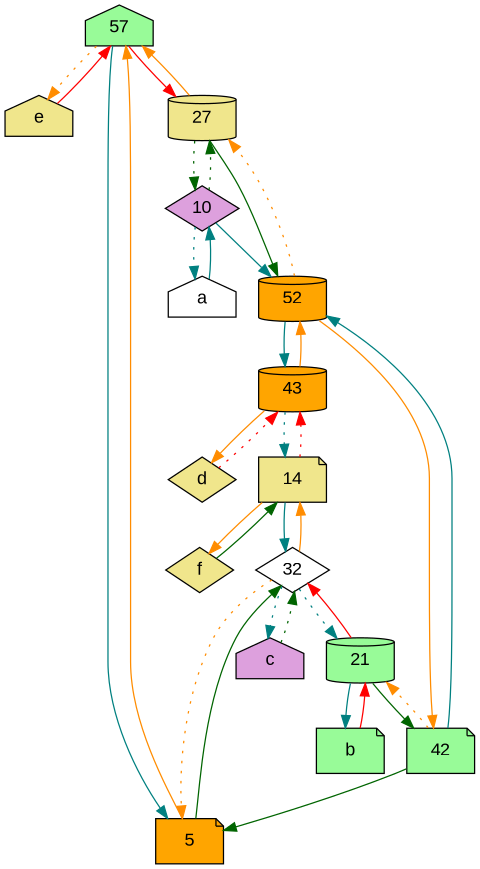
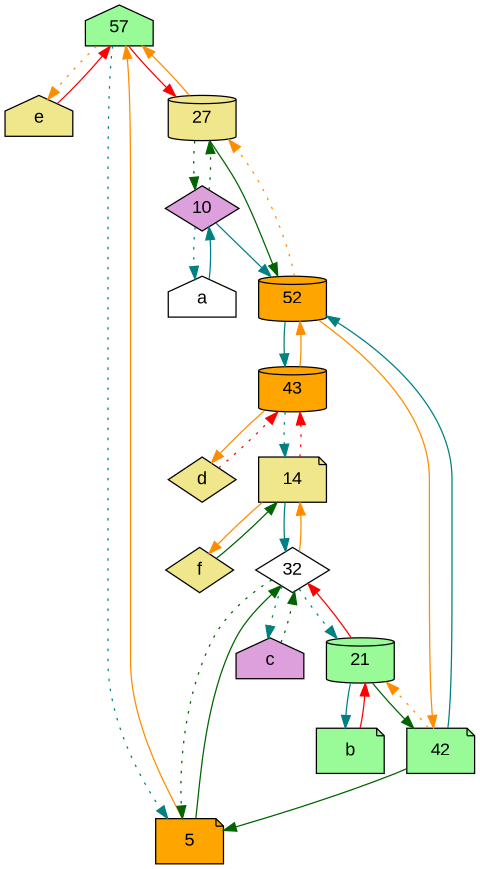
(108, 433) -> (108, 433)
(197, 679) -> (197, 679)
